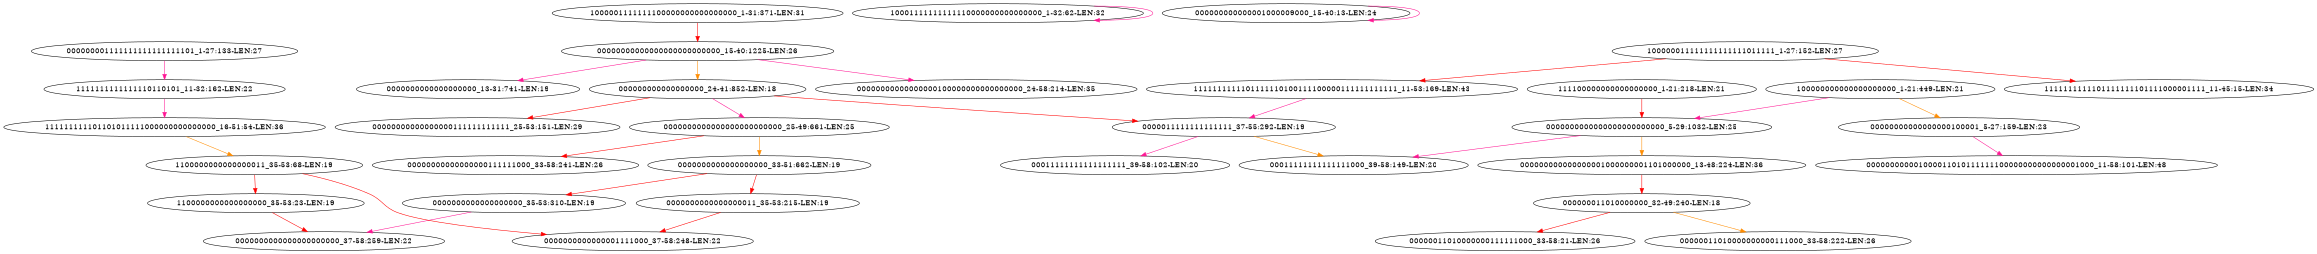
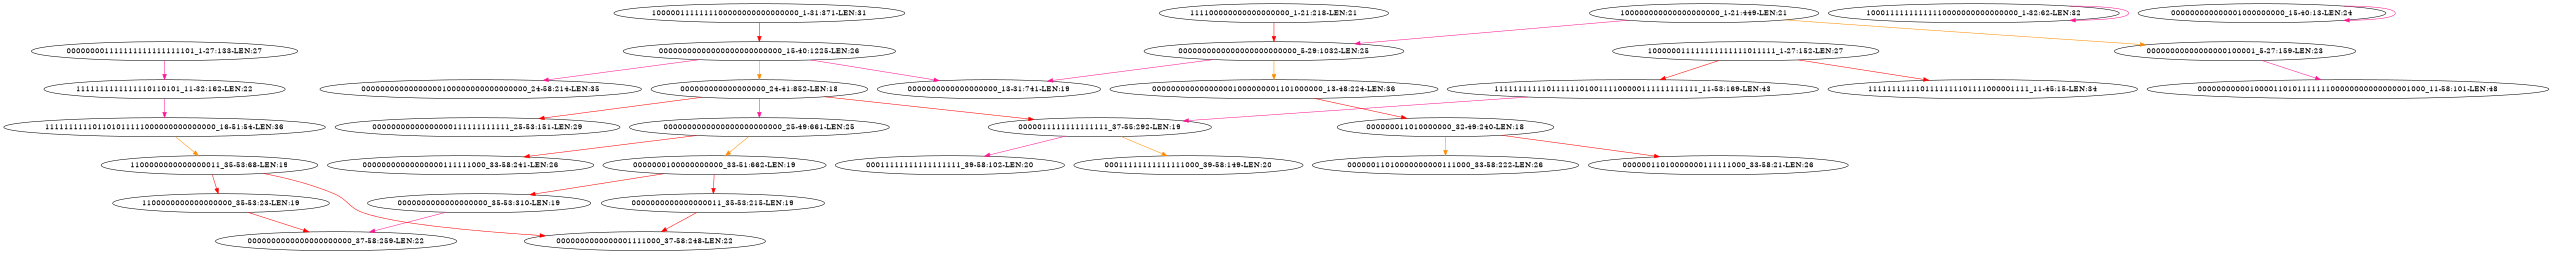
(1286, 13) -> (2262, 13)
(1500, 146) -> (1133, 70)
(759, 165) -> (715, 165)
